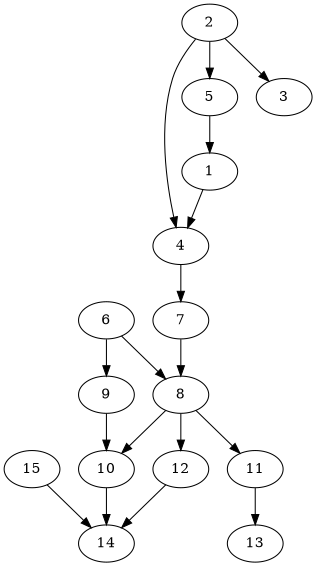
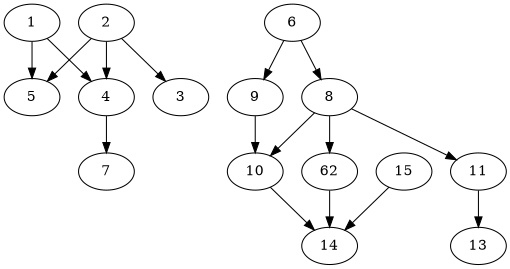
(210, 129) -> (32, 55)
(181, 352) -> none
(181, 469) -> (330, 172)
